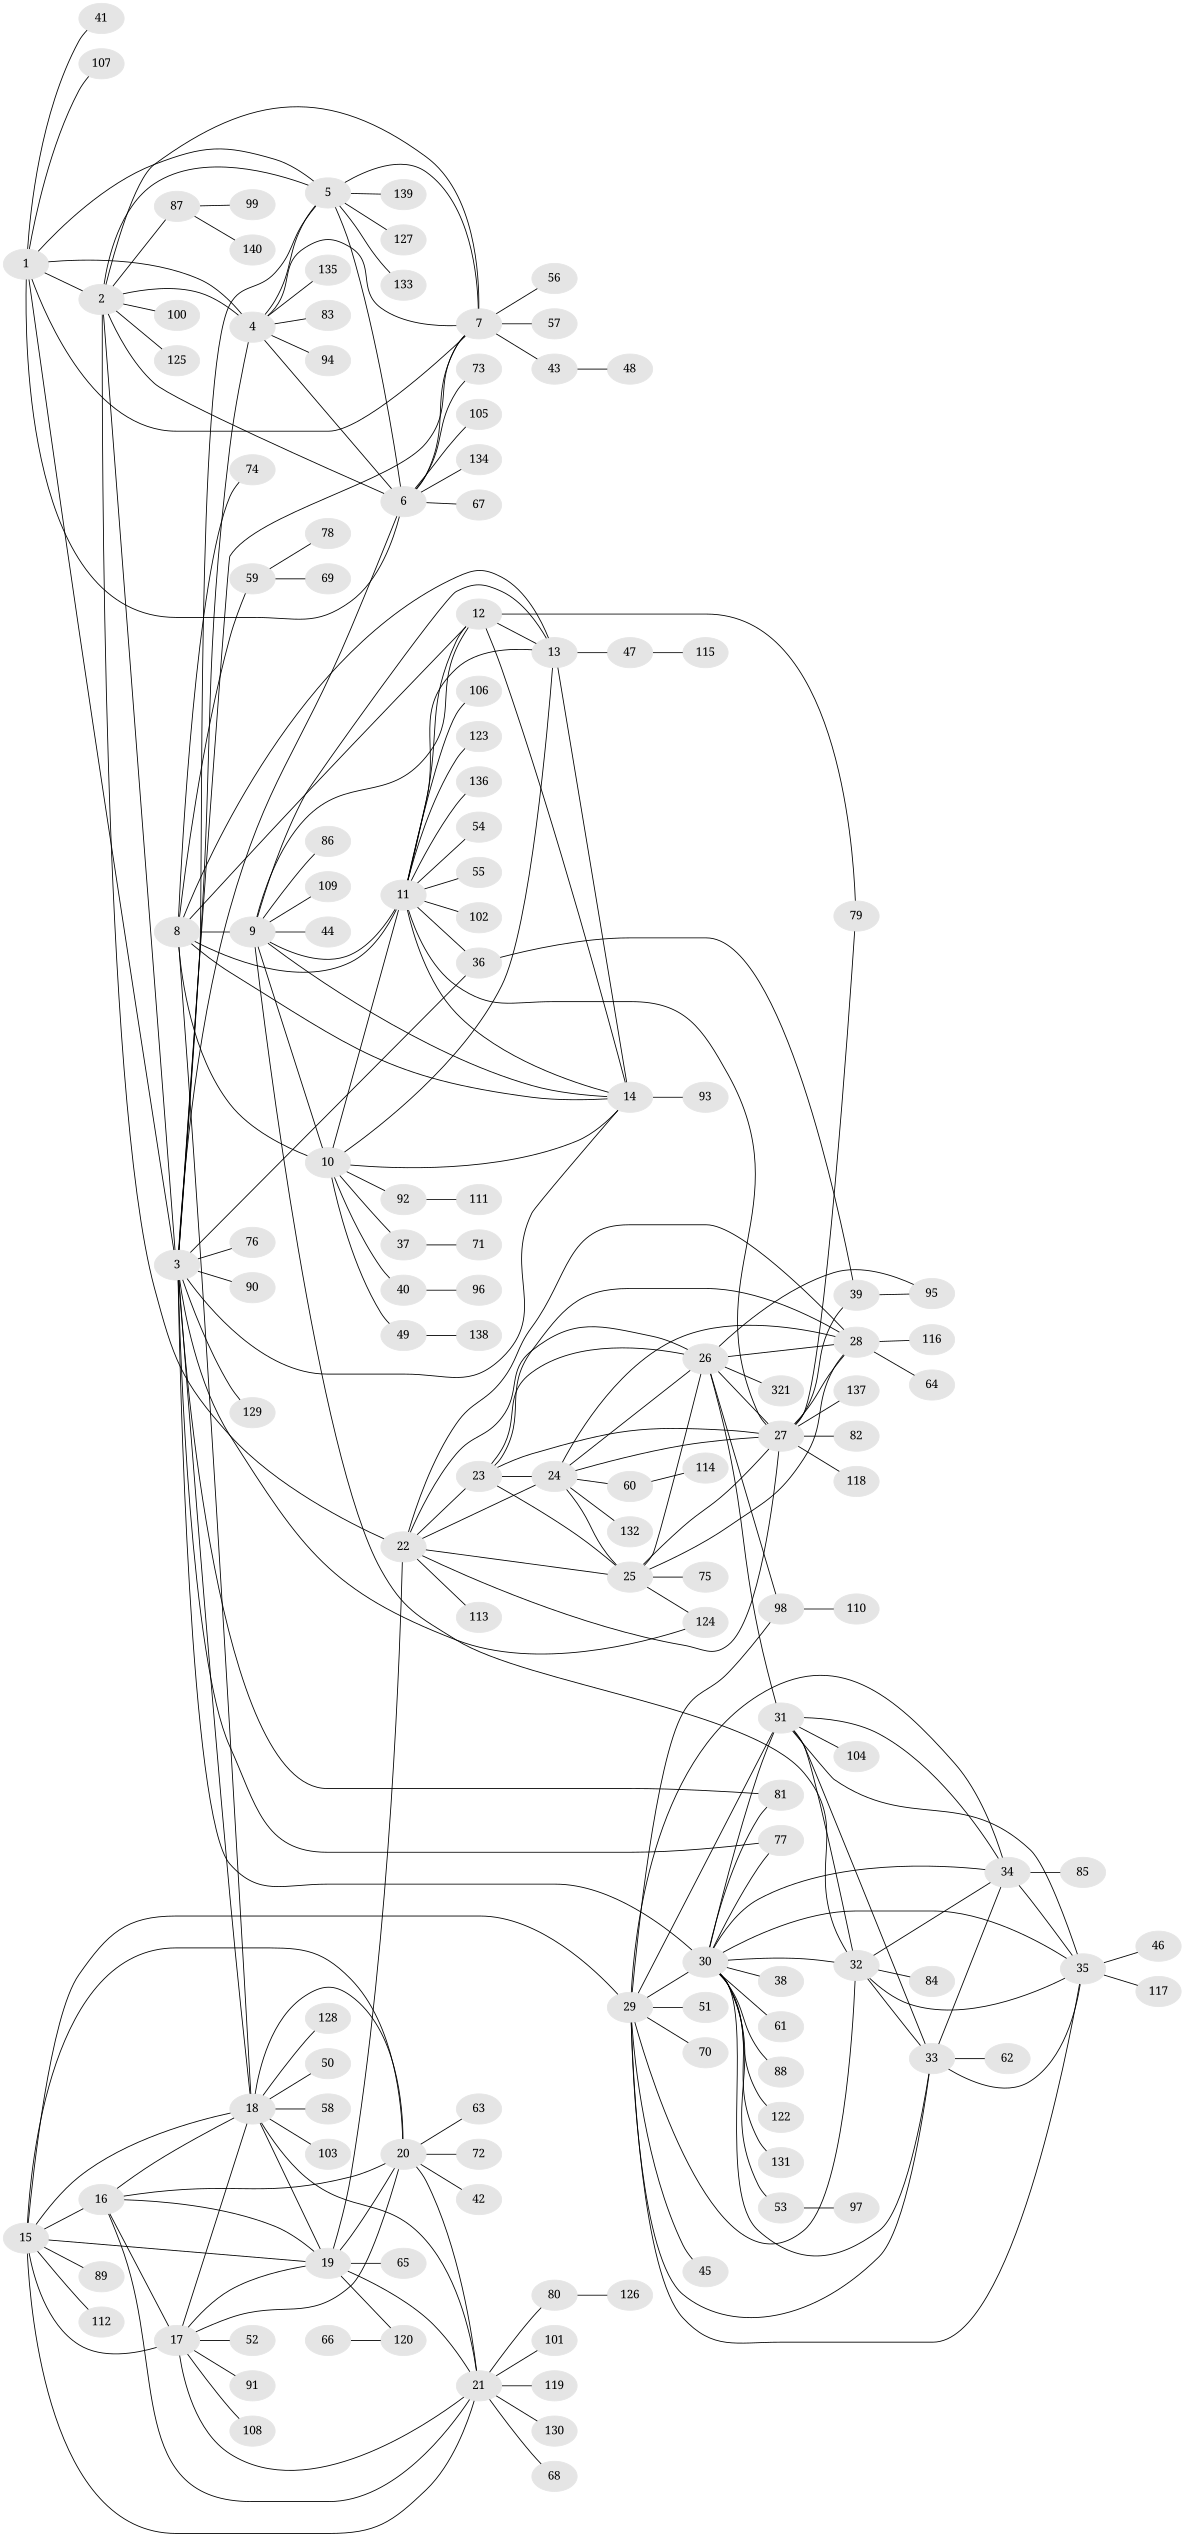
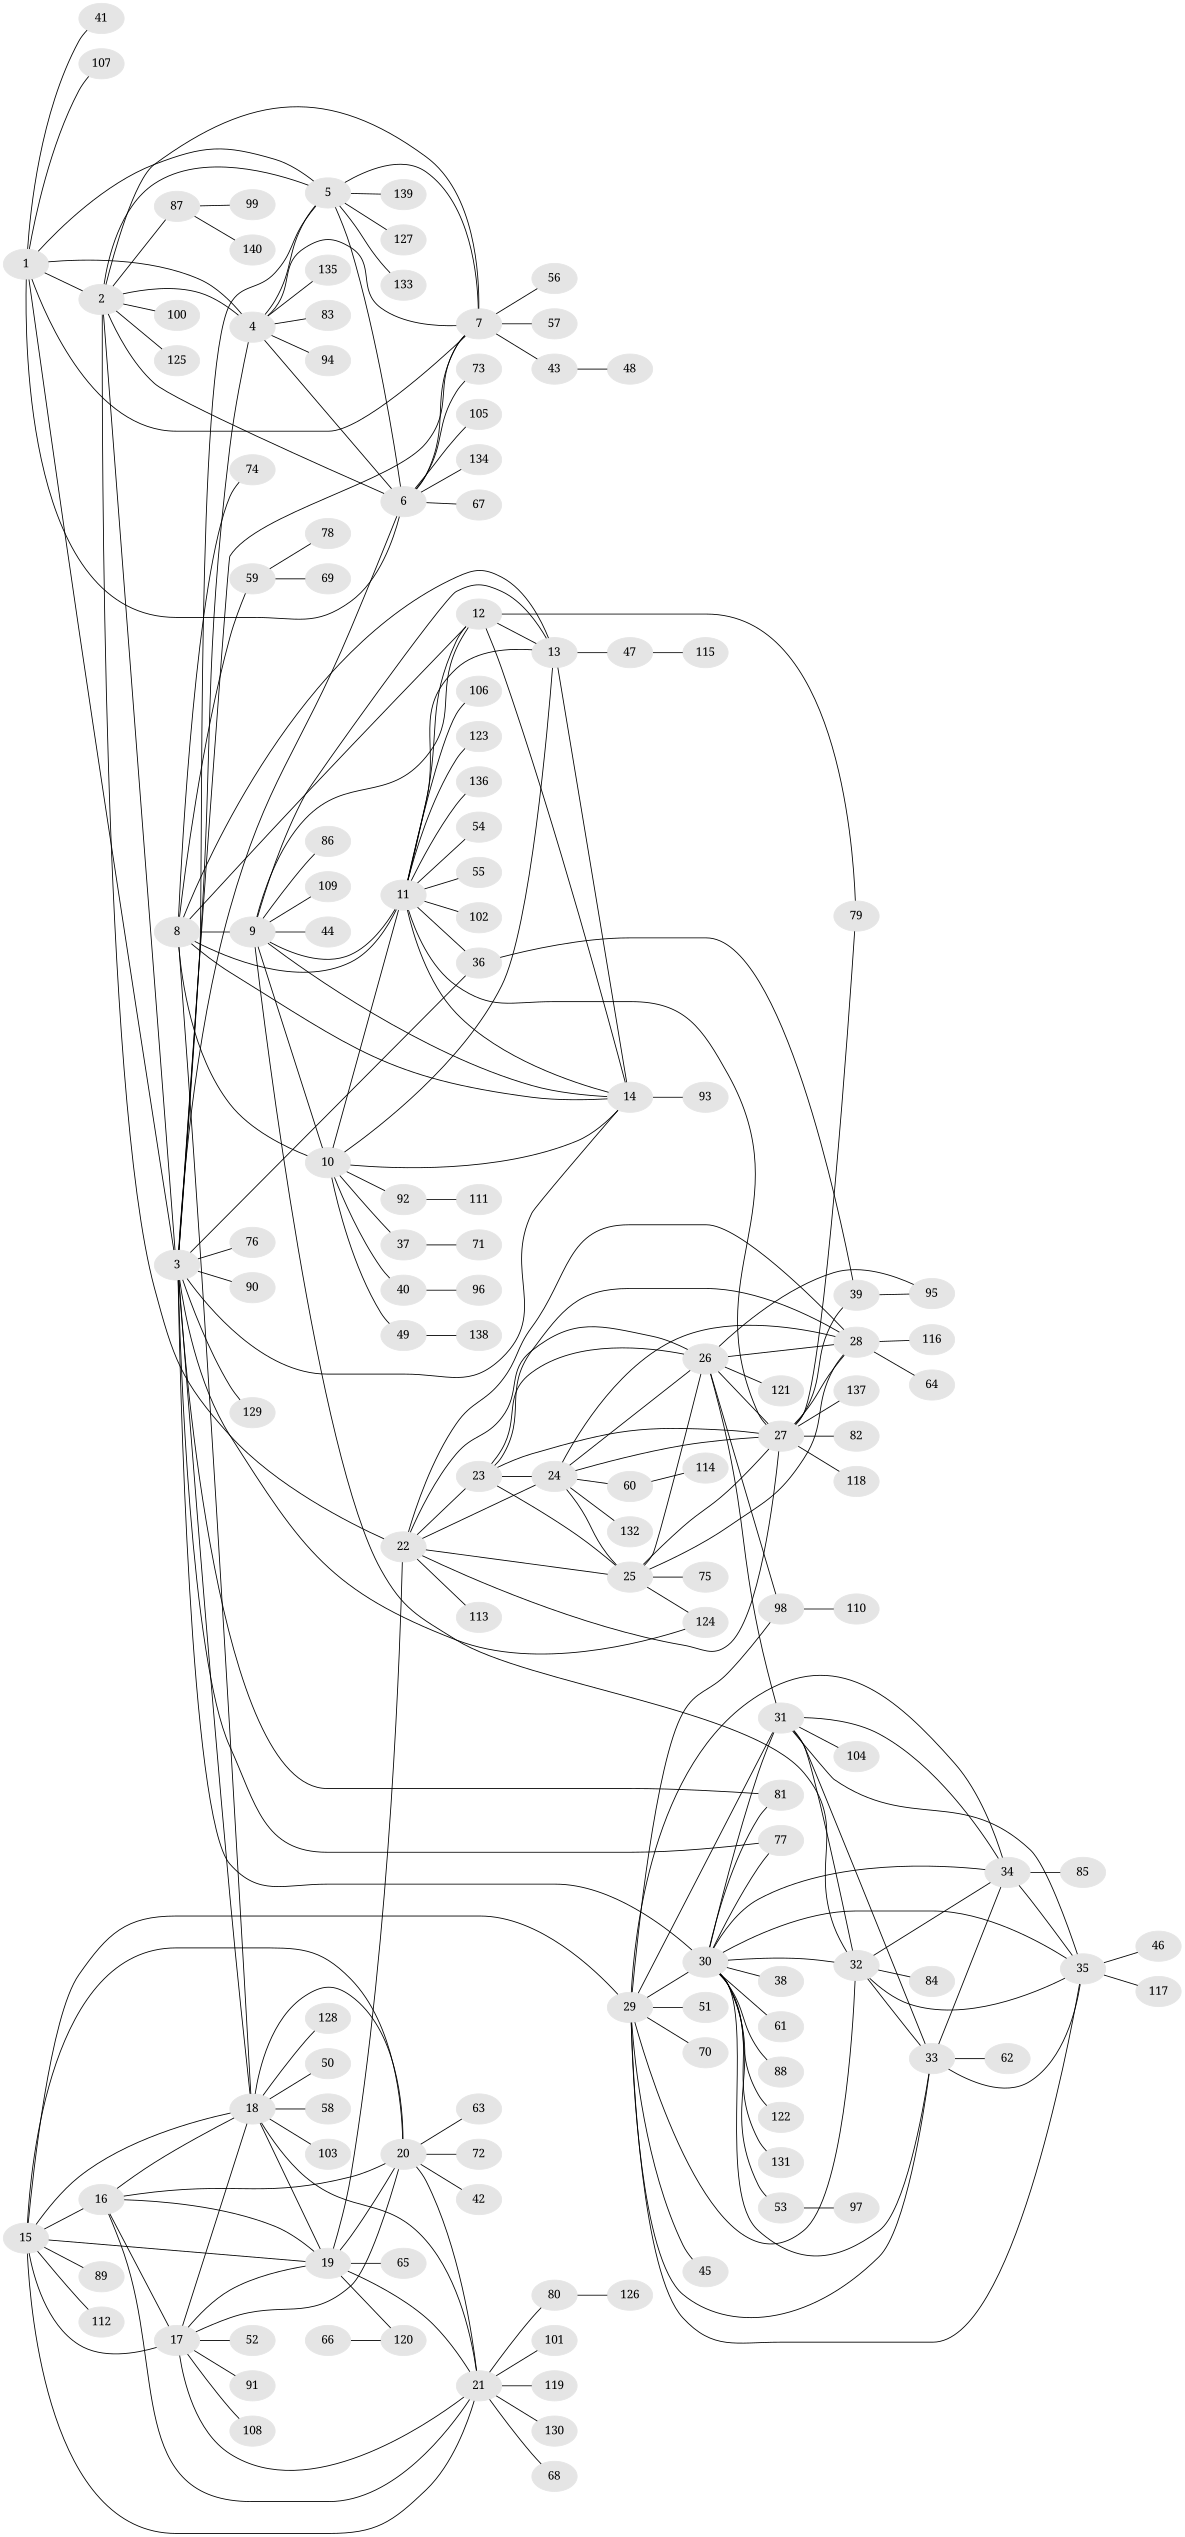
(781, 1391) -> (781, 1391)
